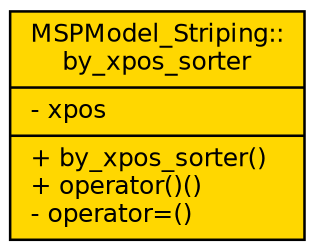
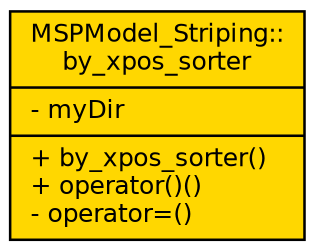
(70, 110) -> (77, 110)
